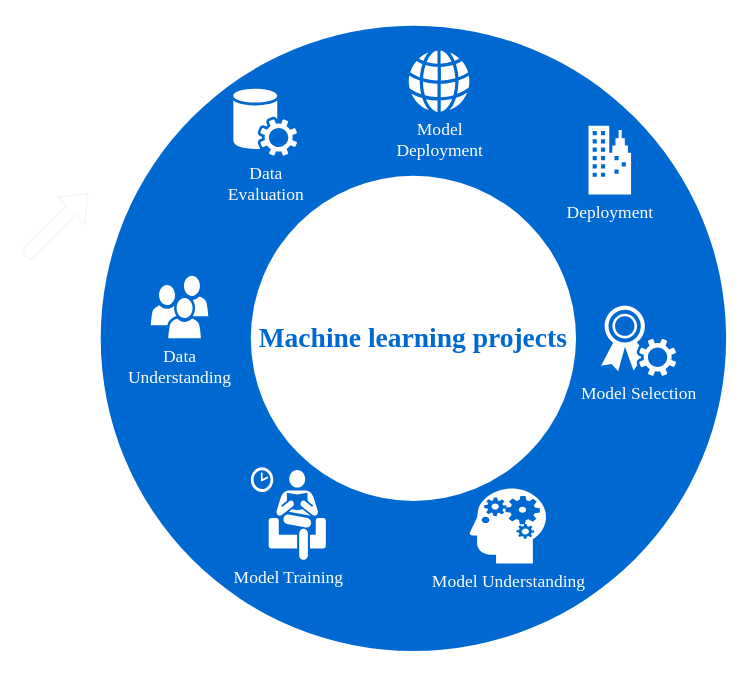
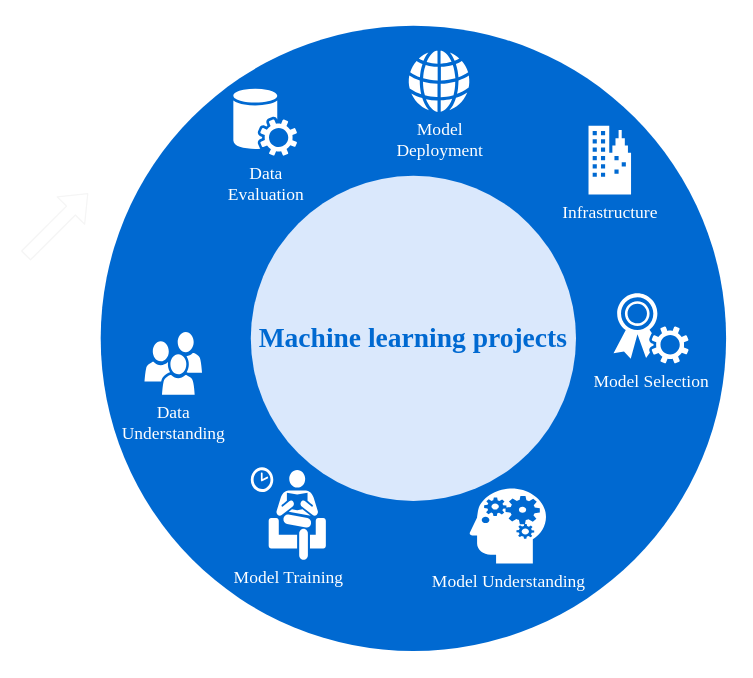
(610, 214) -> (610, 214)
(179, 307) -> (173, 363)
(413, 338) -> (413, 338)
(638, 341) -> (651, 328)
